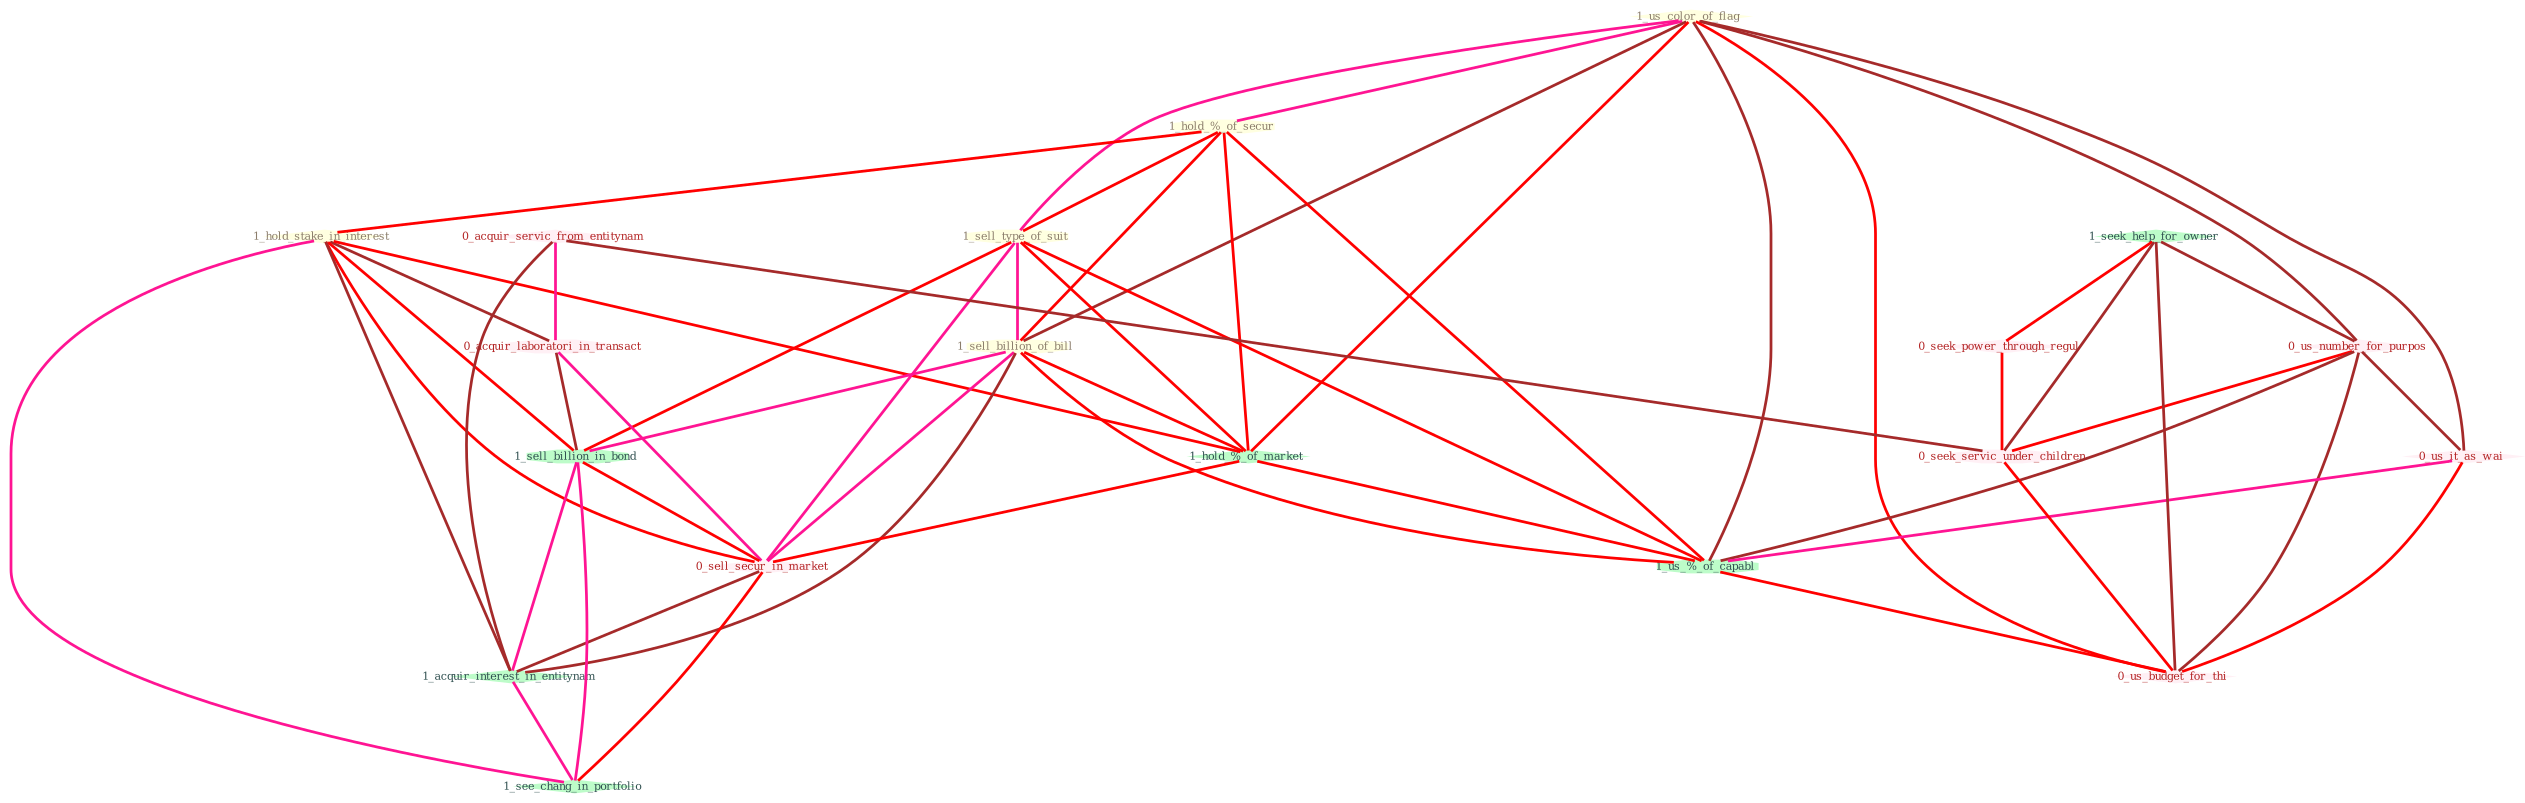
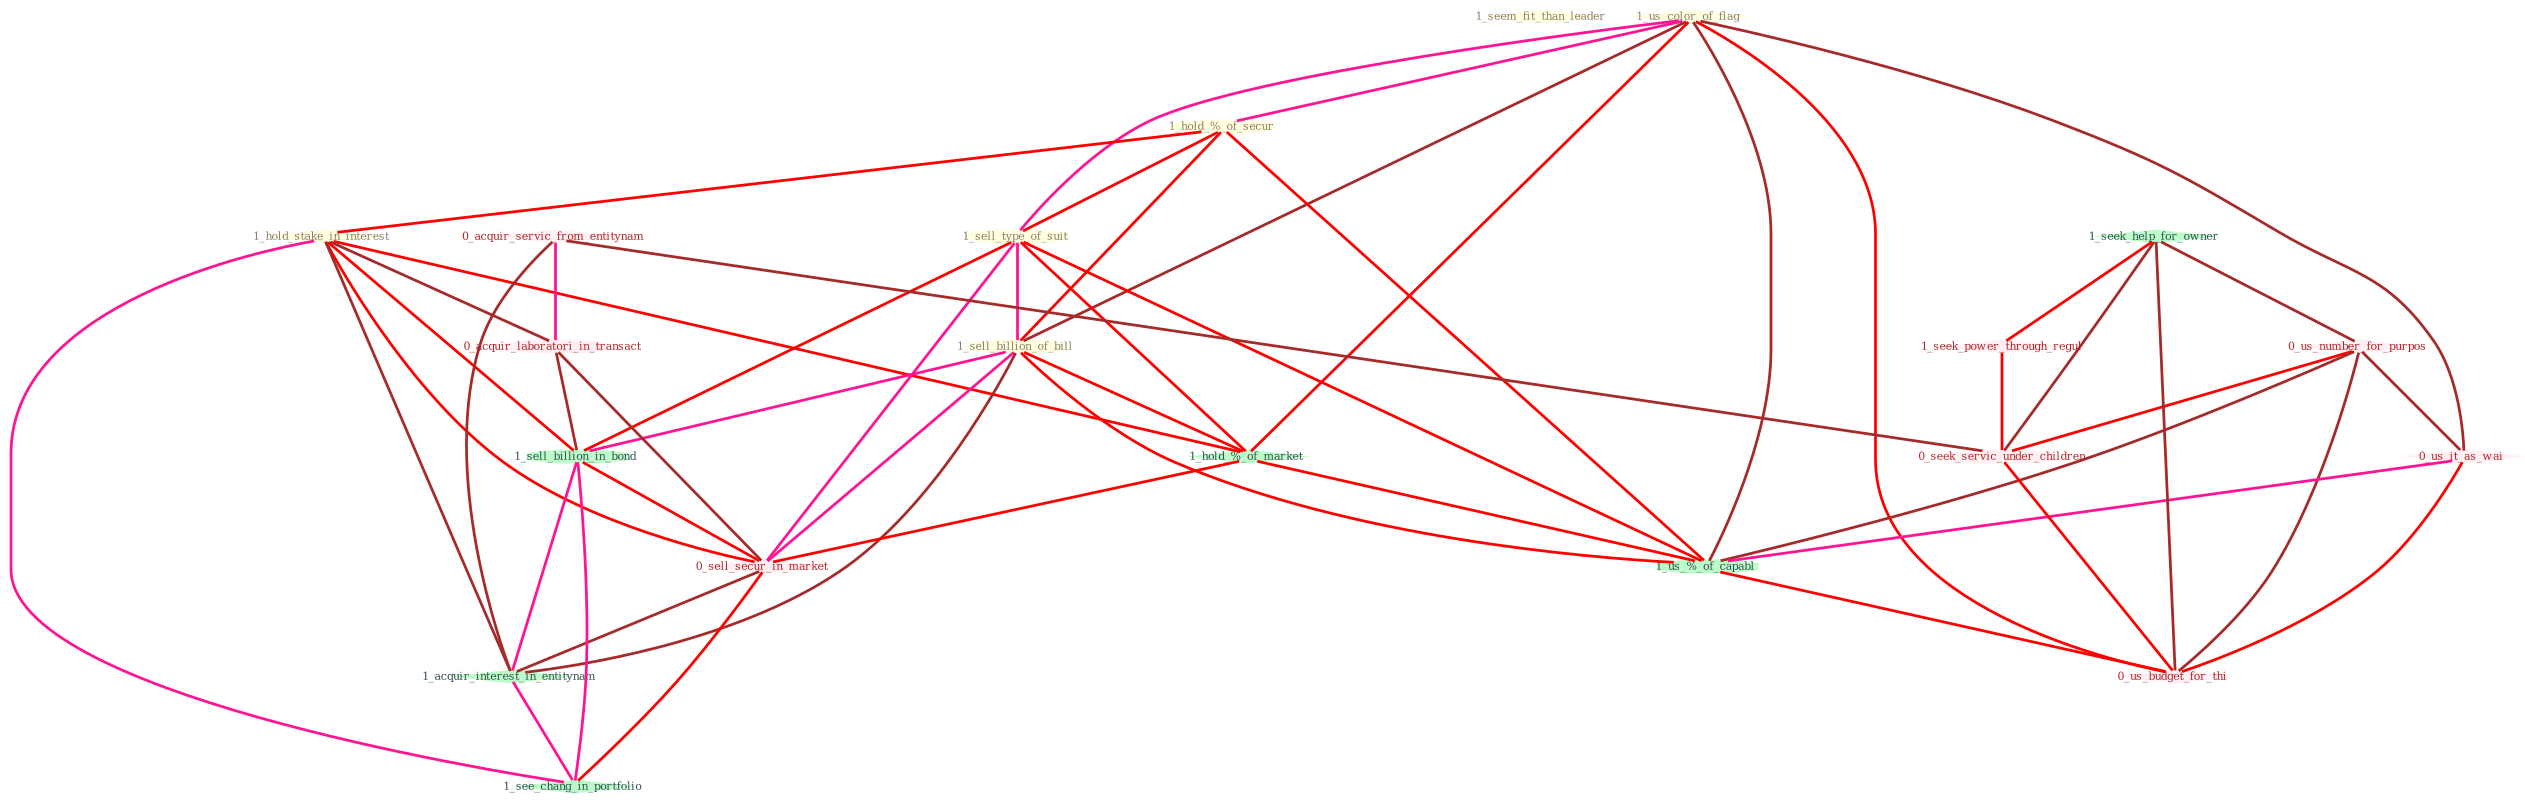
none -> (1543, 16)
(2049, 140) -> none
(1236, 292) -> none
(2002, 346) -> (2002, 346)
(660, 456) -> (660, 456)
